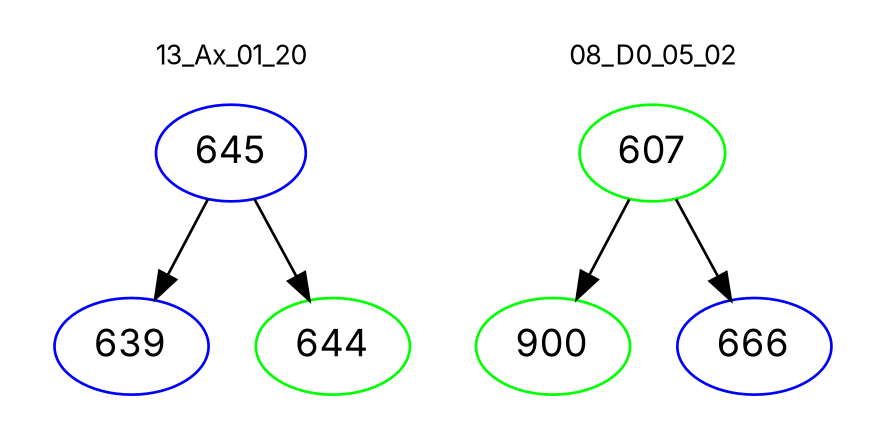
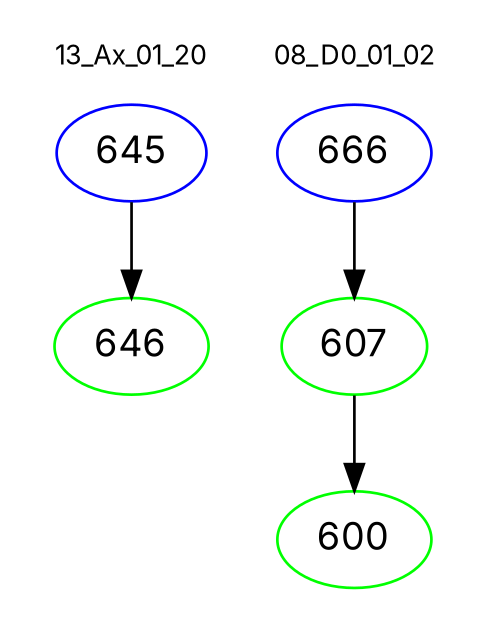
(654, 58) -> (356, 58)
(697, 238) -> (354, 237)
(132, 346) -> none
(333, 346) -> (132, 346)
(553, 346) -> (354, 540)
